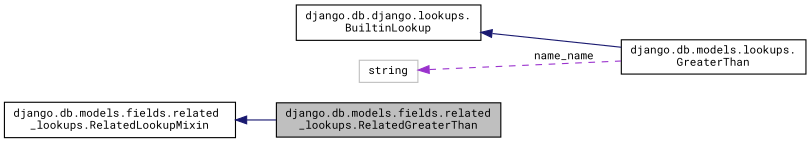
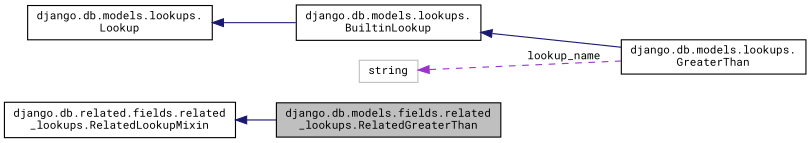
none -> (120, 23)
(389, 23) -> (389, 23)
(561, 56) -> (561, 56)
(120, 120) -> (120, 120)
